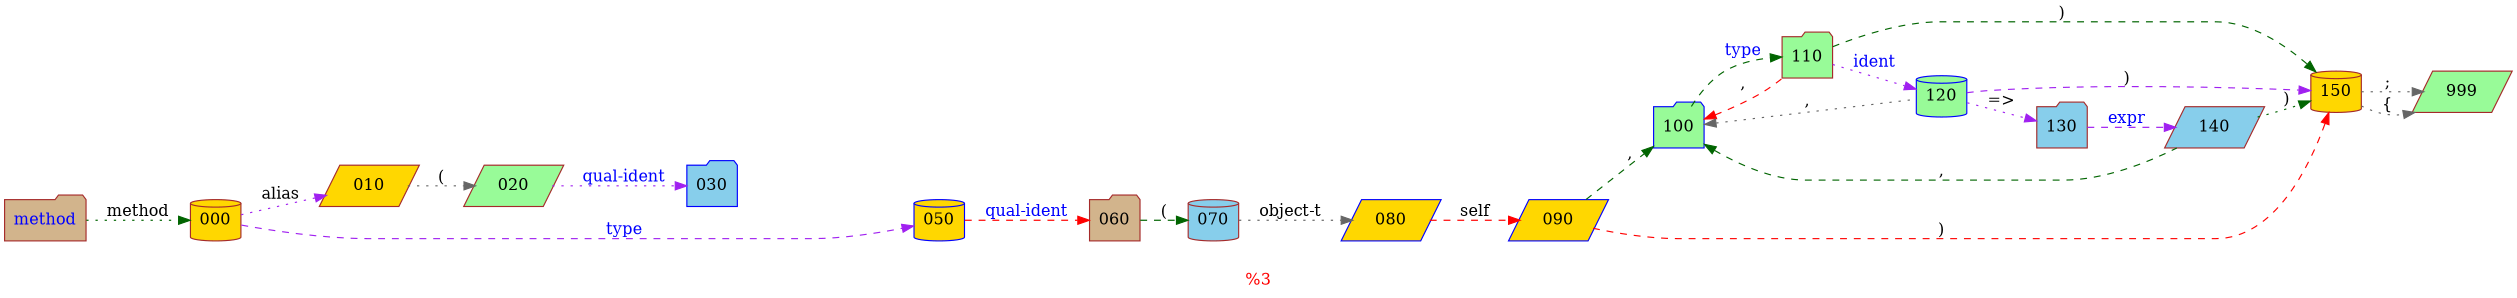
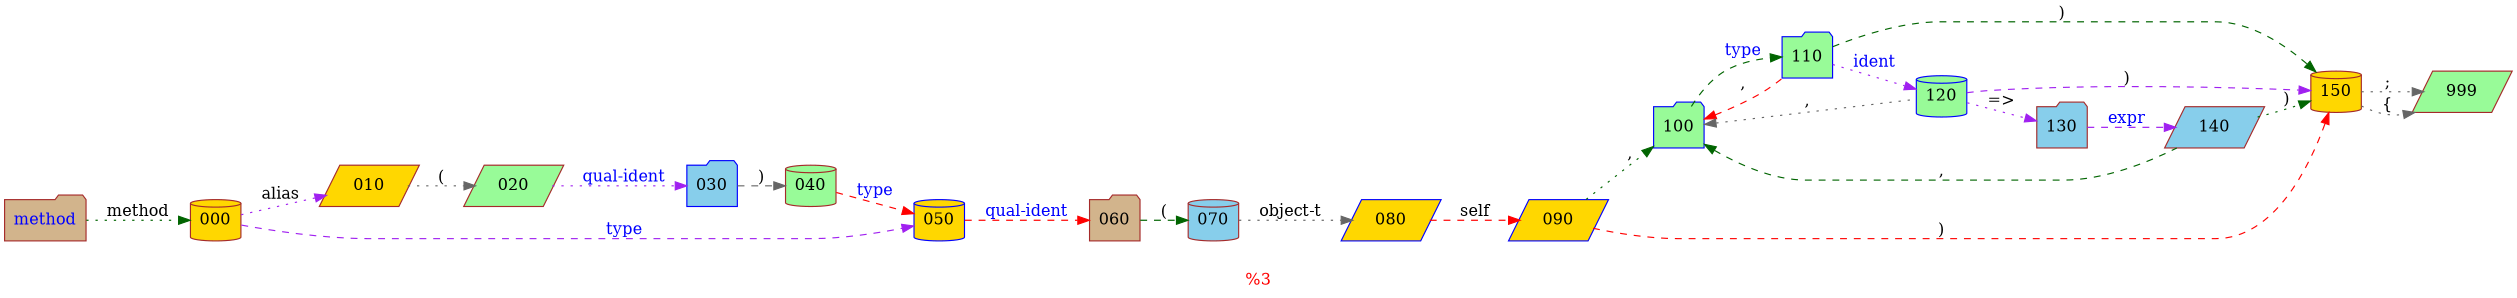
(1807, 57) -> (1807, 57)
(1615, 177) -> (1615, 177)
none -> (811, 186)
